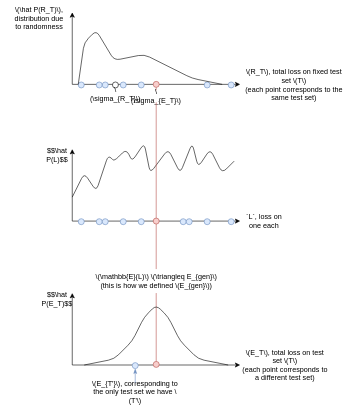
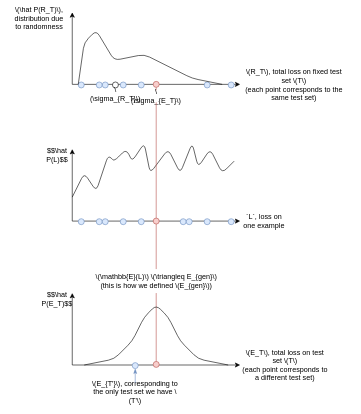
(264, 221) -> (264, 221)
